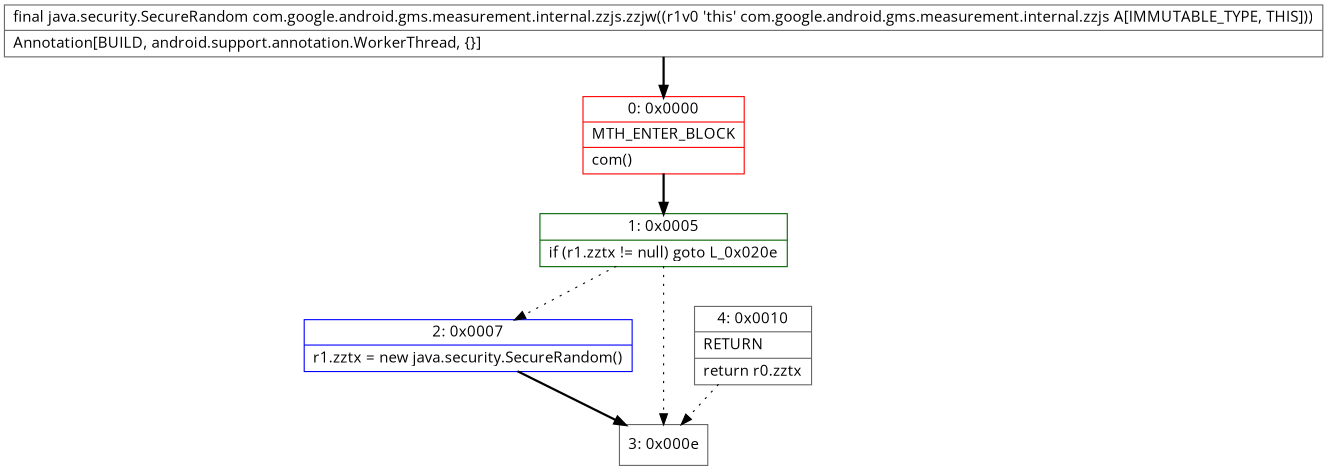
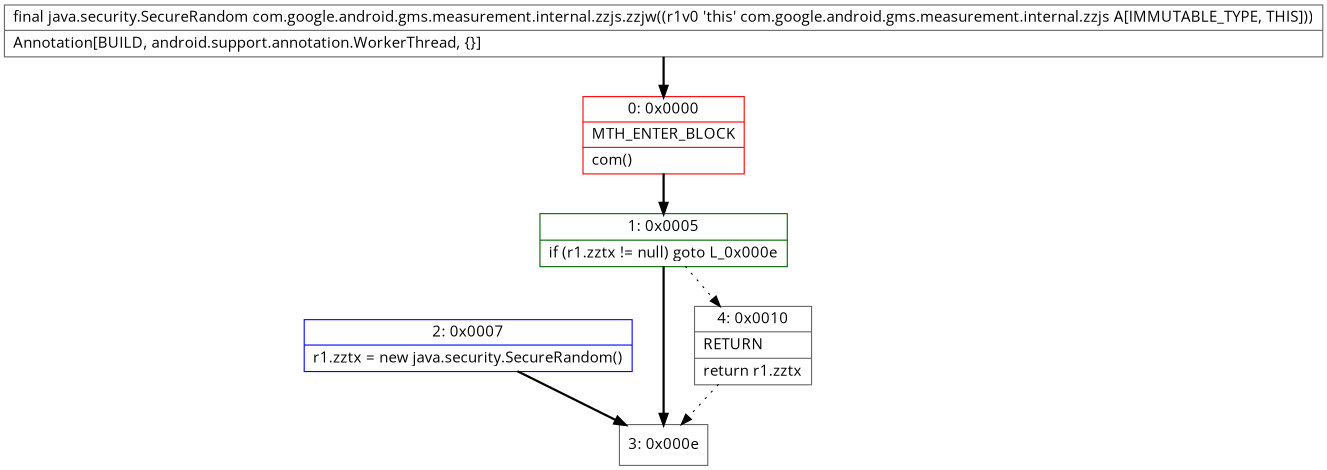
(664, 253) -> (664, 253)
(570, 291) -> (699, 282)
(664, 340) -> (664, 340)
(753, 371) -> (753, 371)
